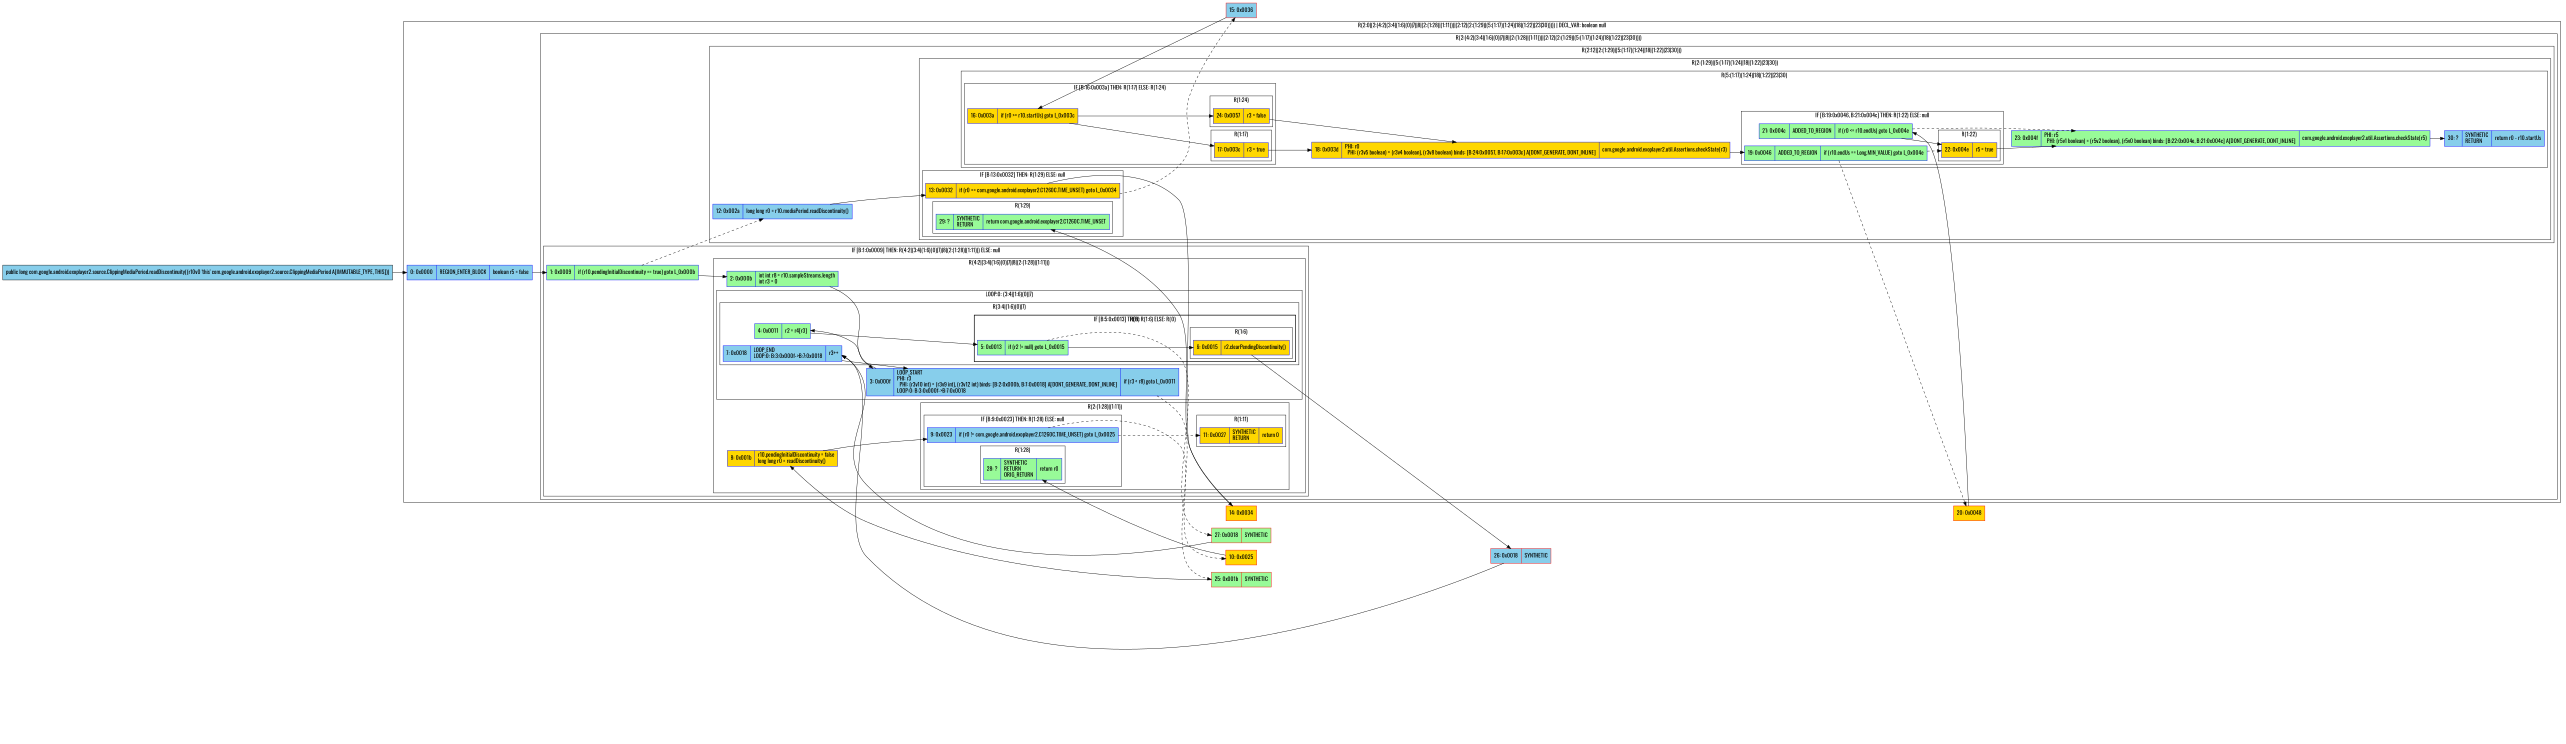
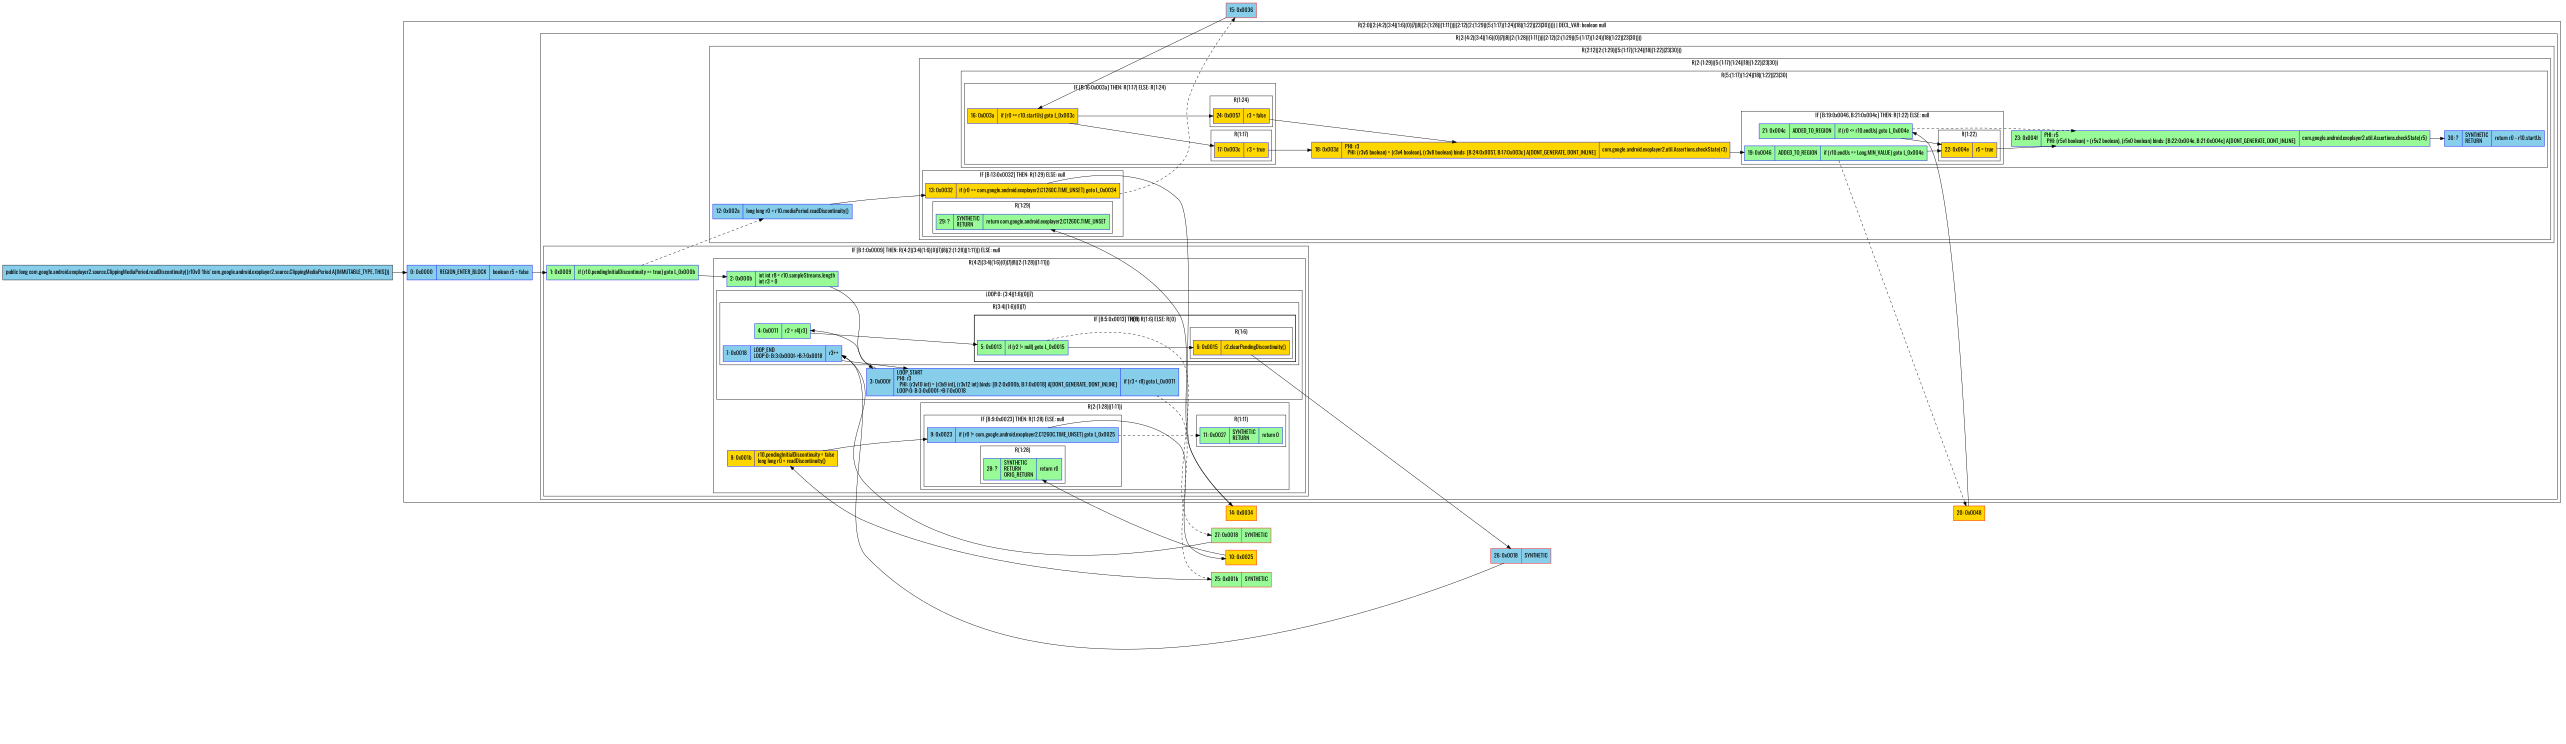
(1353, 147) -> (1353, 147)
(1934, 151) -> (1934, 151)
(1241, 436) -> (1241, 436)
(1179, 445) -> (1179, 445)
